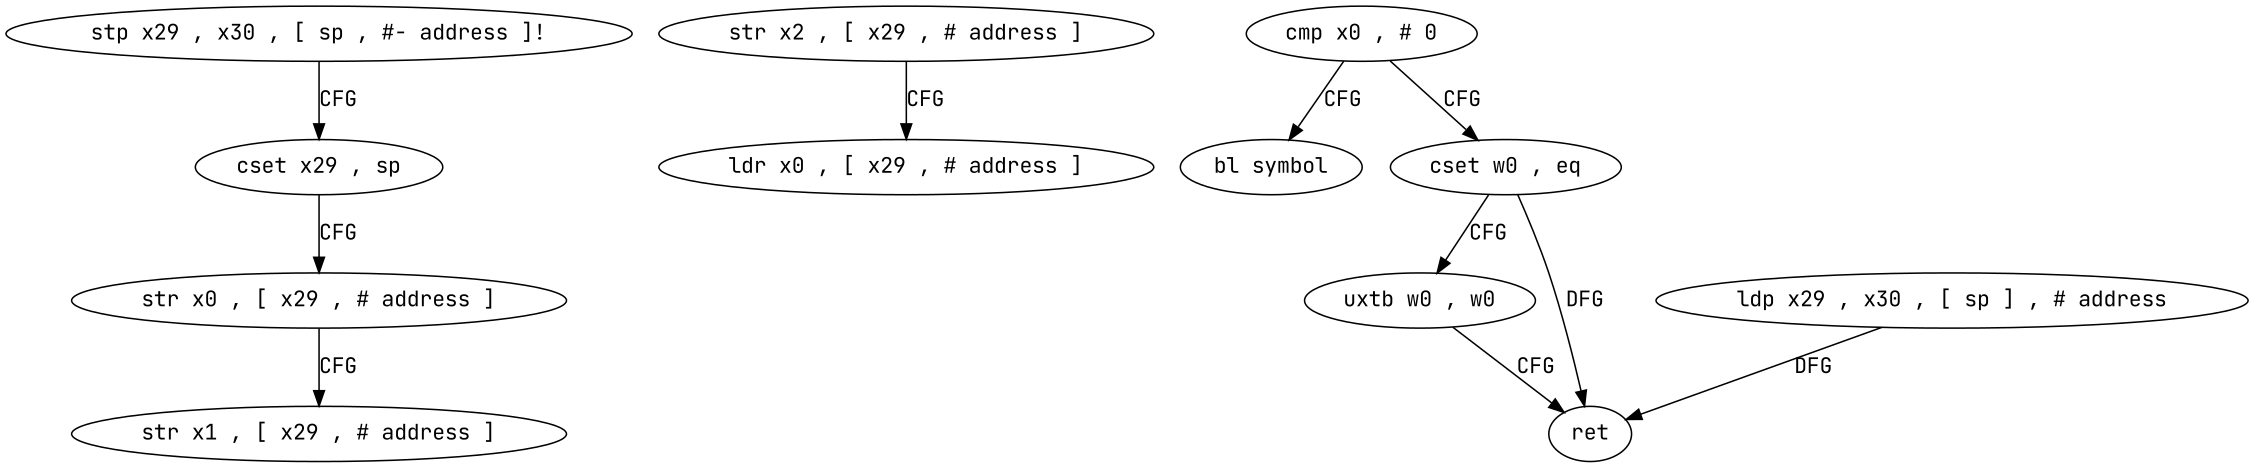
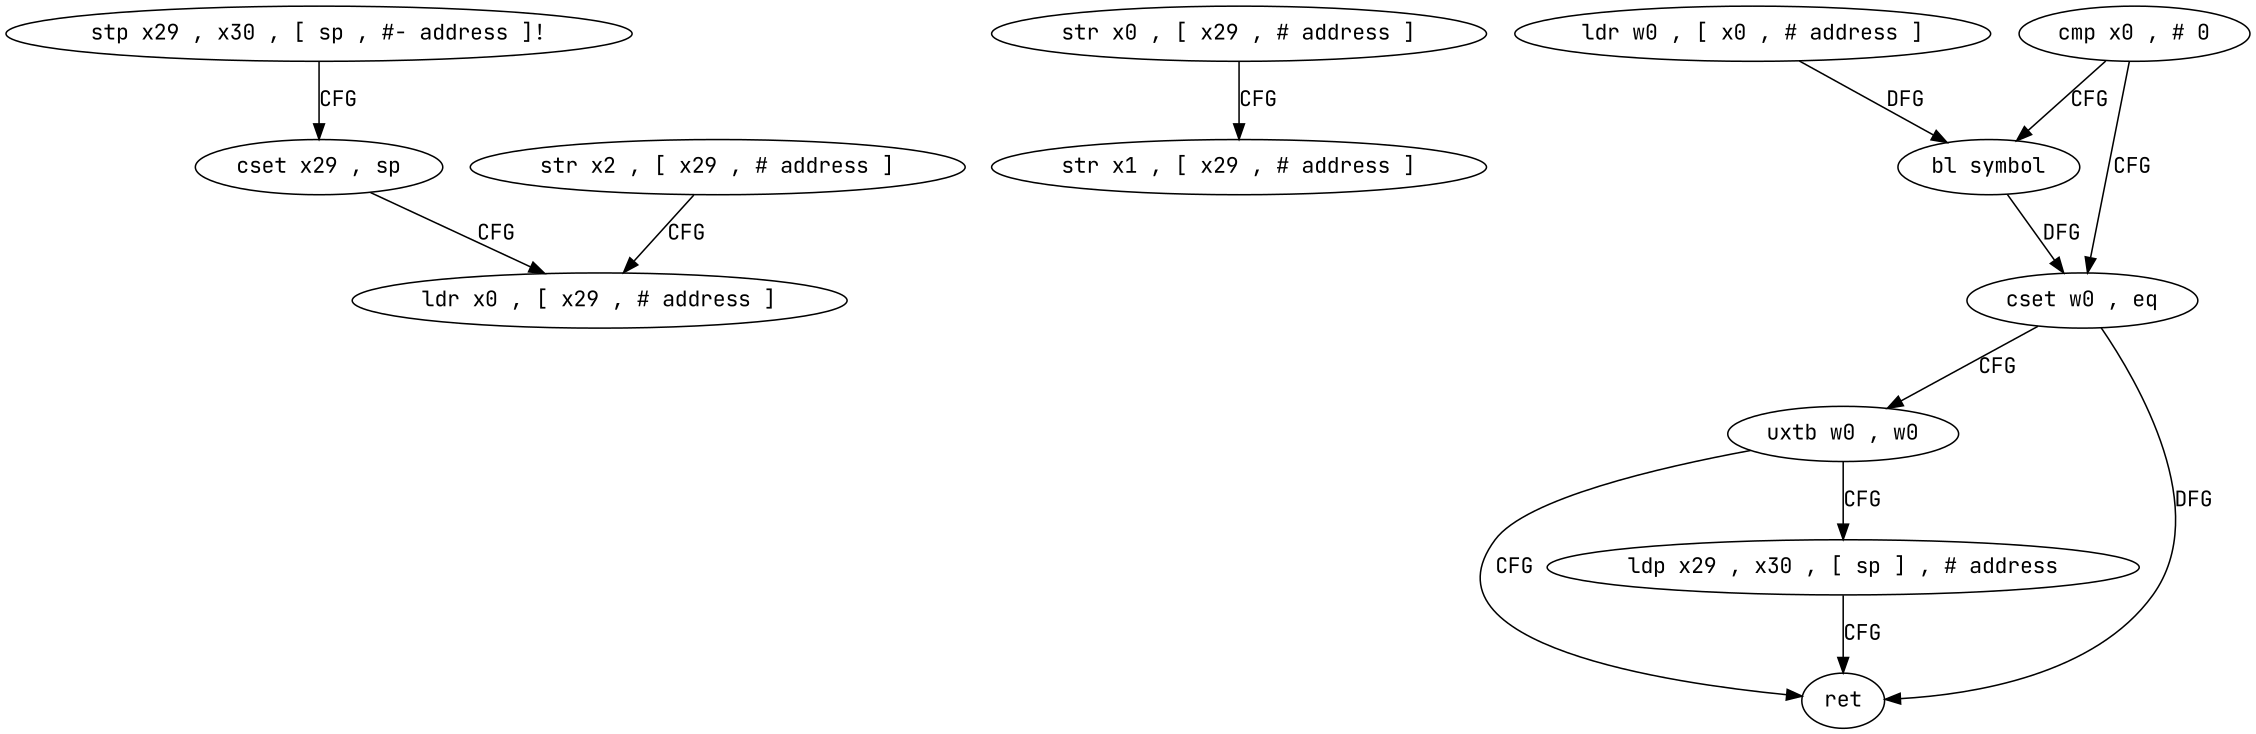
none -> (1753, 34)
(319, 226) -> (451, 230)
none -> (2031, 227)
(1813, 367) -> (1862, 634)
none -> (1843, 493)
